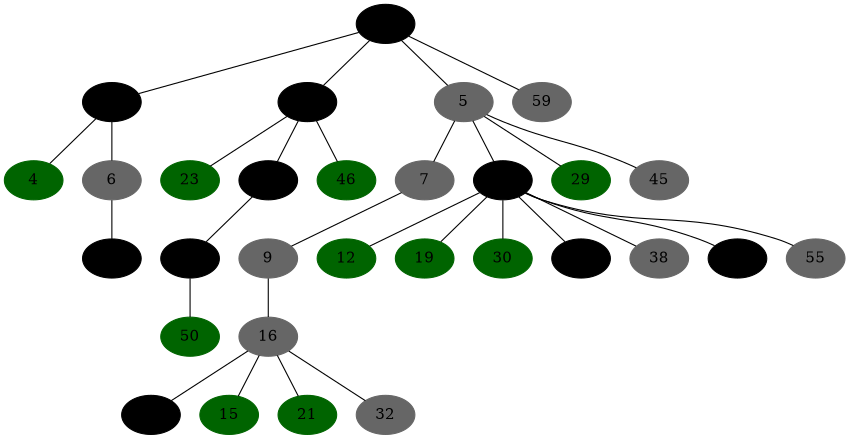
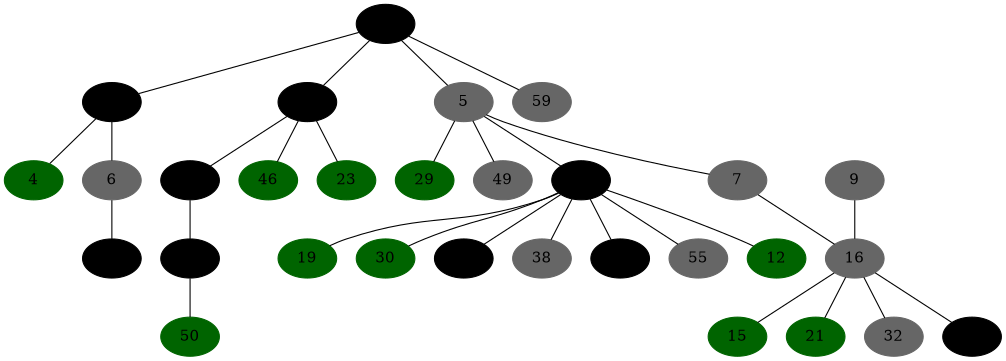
(659, 180) -> (503, 180)
(347, 219) -> (796, 219)
